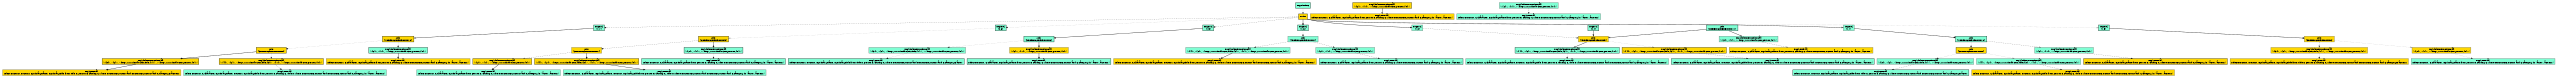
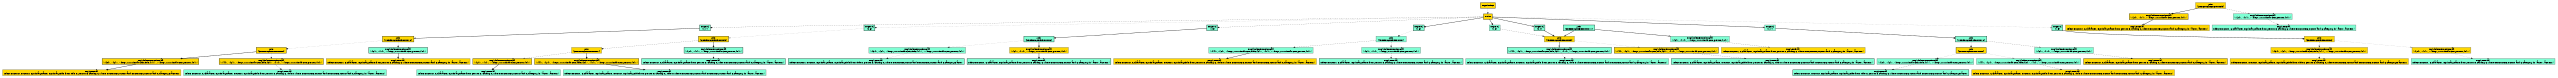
(1303, 5) -> (1488, 5)
none -> (2211, 5)
none -> (1512, 22)
